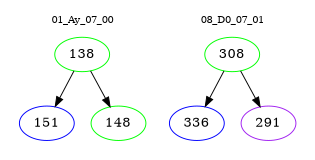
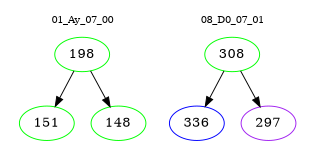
(82, 54) -> (82, 54)
(47, 123) -> (47, 123)
(269, 123) -> (269, 123)
